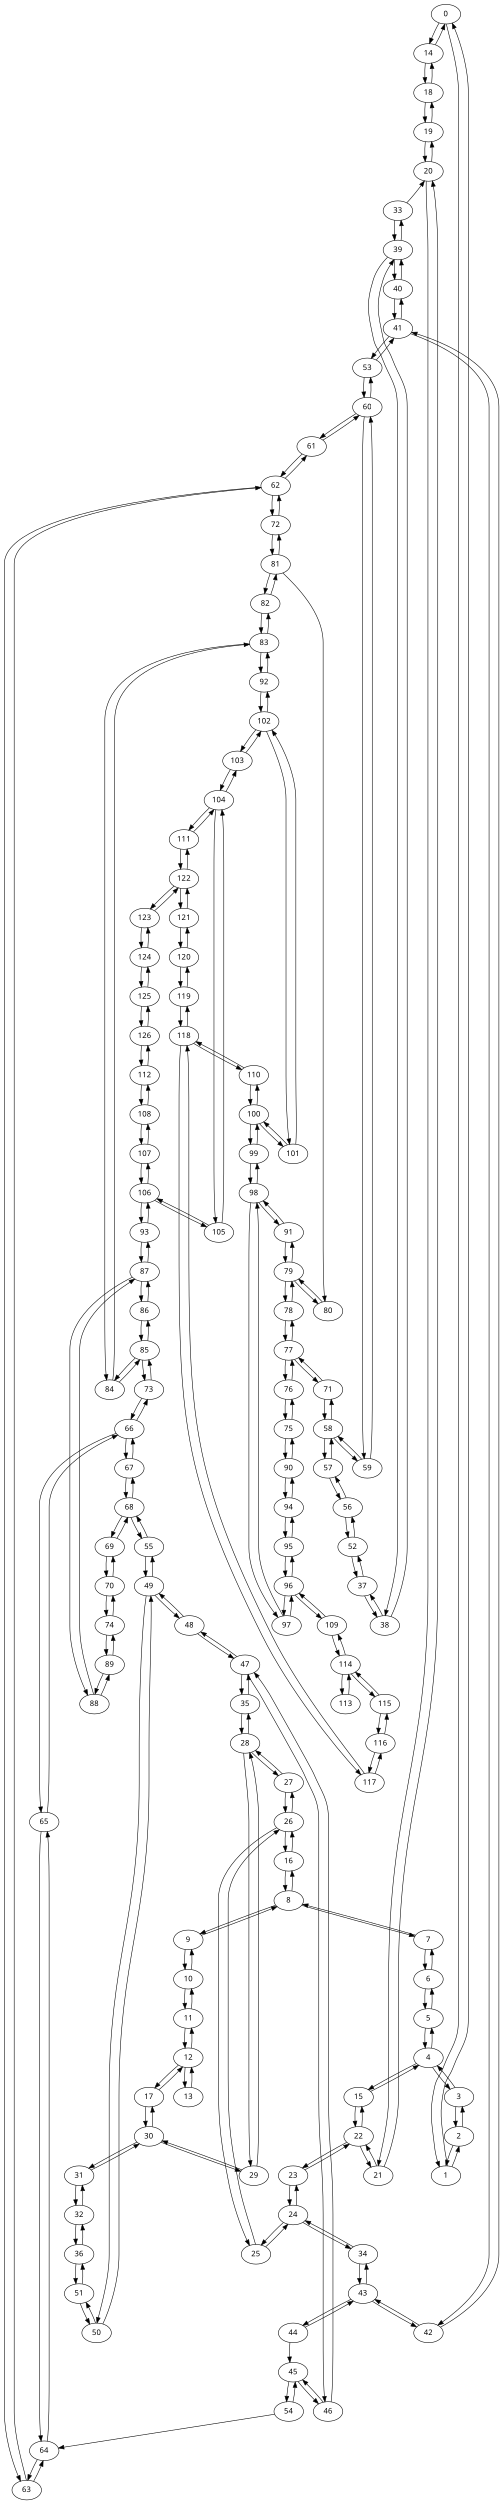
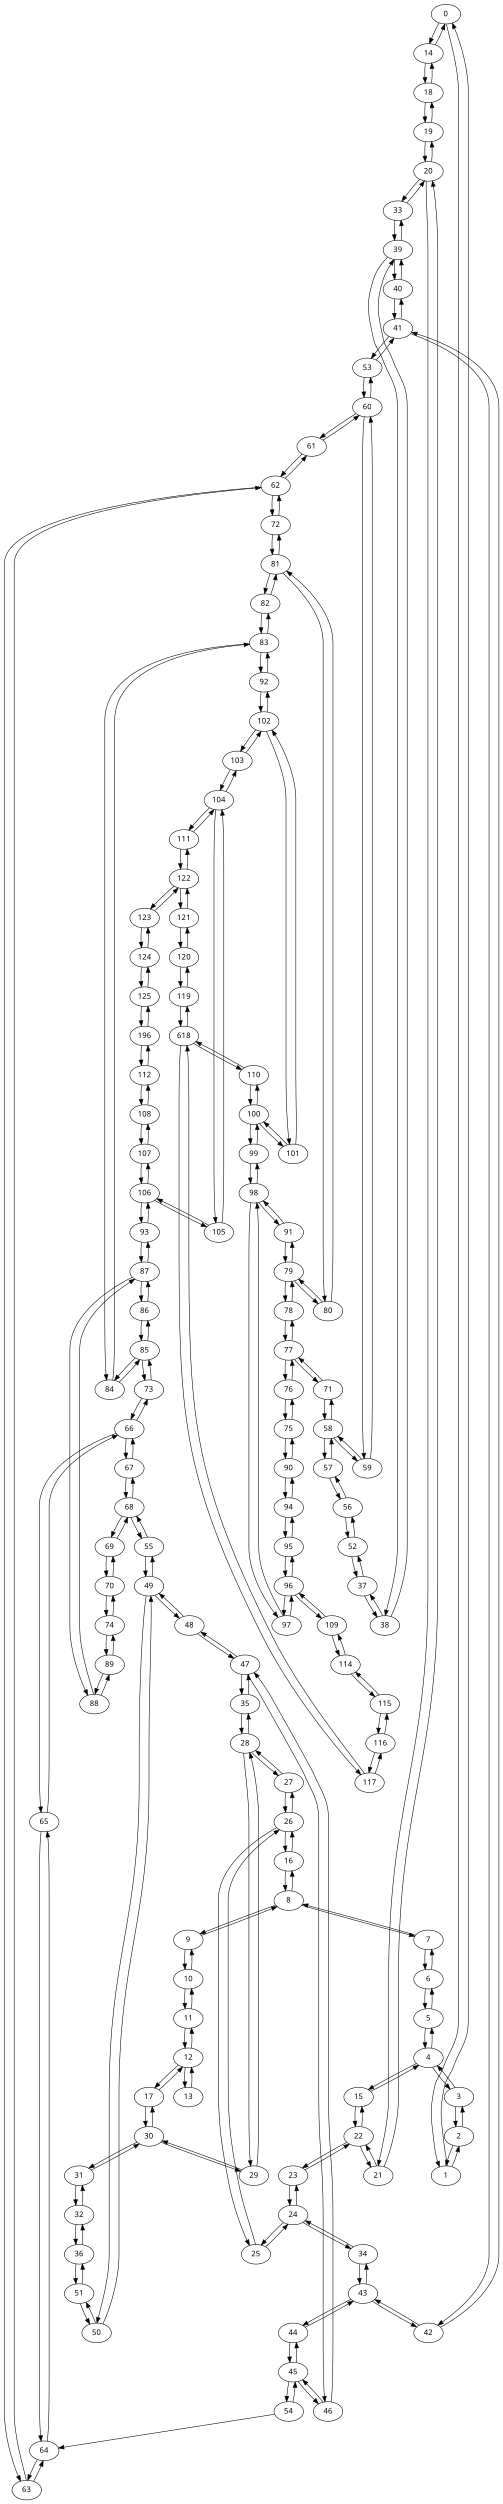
none -> (412, 188)
none -> (333, 931)
(145, 1036) -> (145, 1036)
(184, 1036) -> (184, 1036)
(346, 1704) -> none
none -> (297, 2355)
